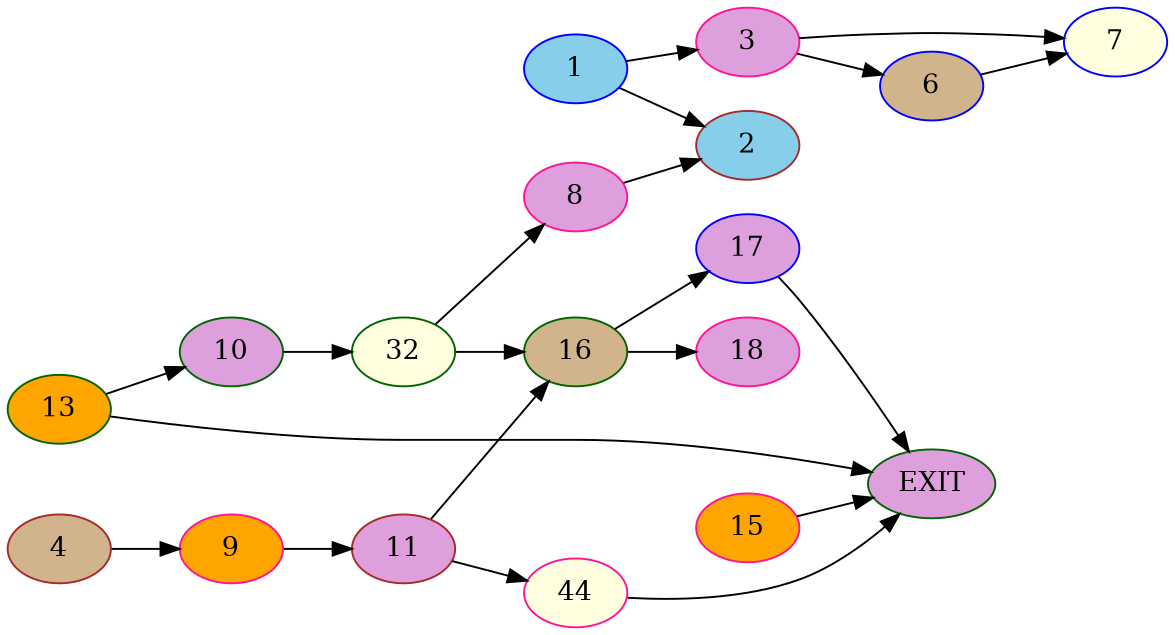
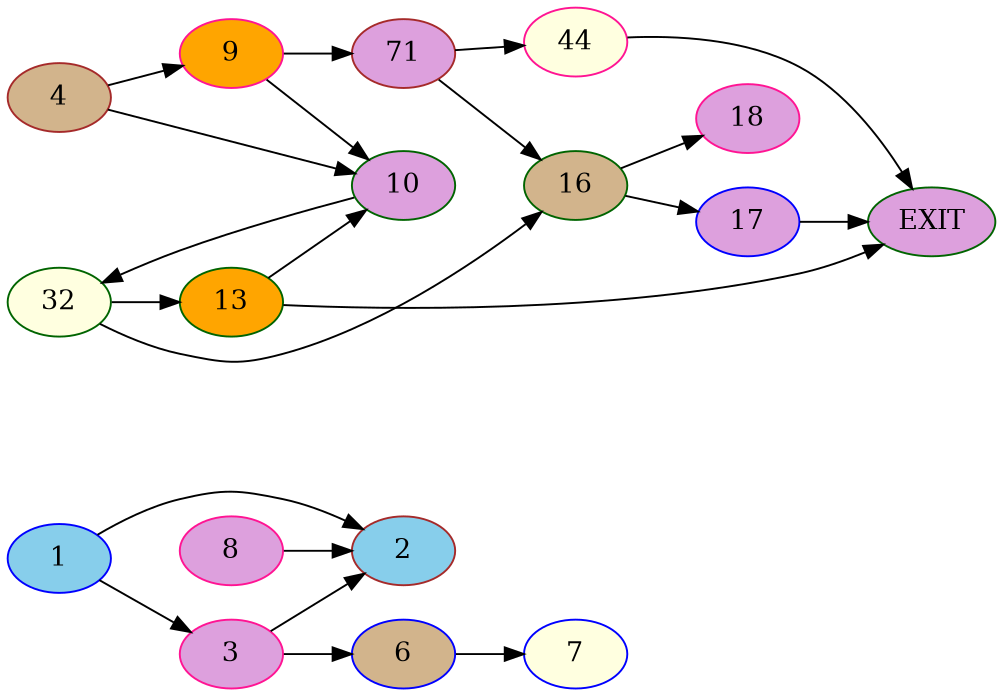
(922, 33) -> (309, 608)
none -> (310, 113)
none -> (222, 139)
(482, 281) -> (136, 302)
(748, 528) -> none
(404, 549) -> (404, 54)
